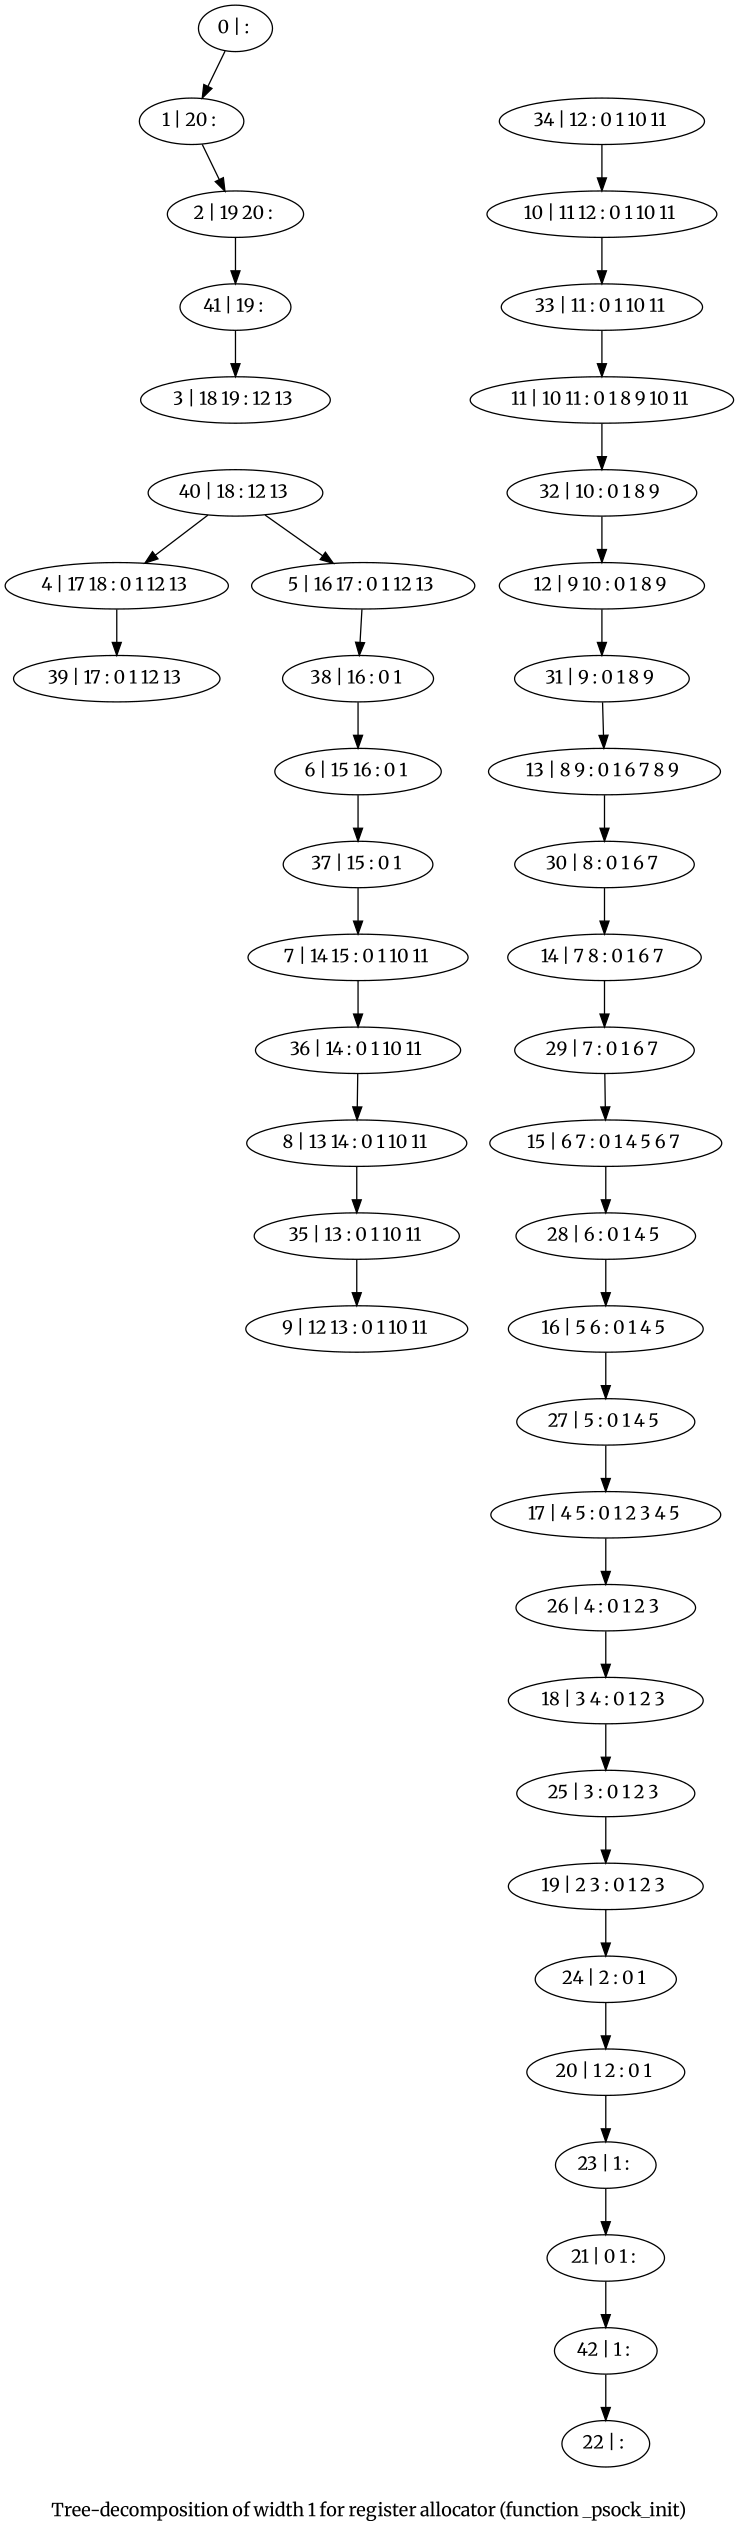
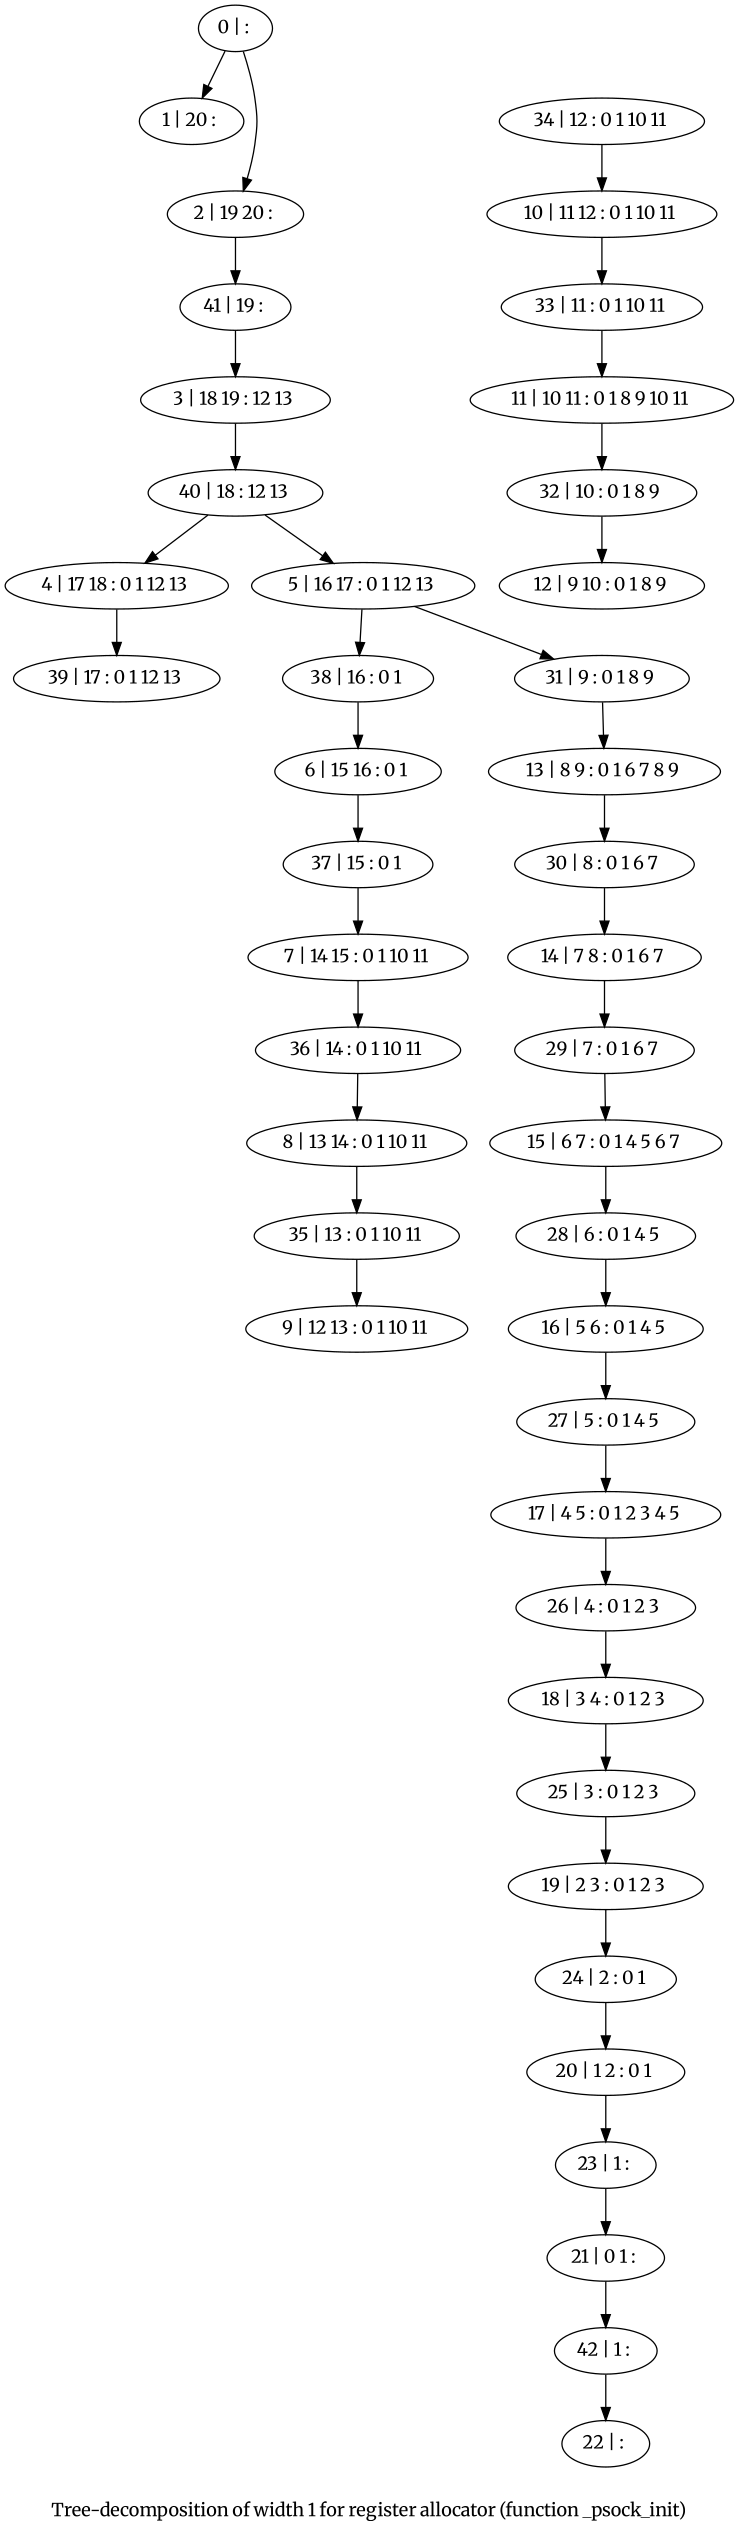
(211, 162) -> (257, 115)
none -> (235, 440)
(602, 626) -> (478, 630)
